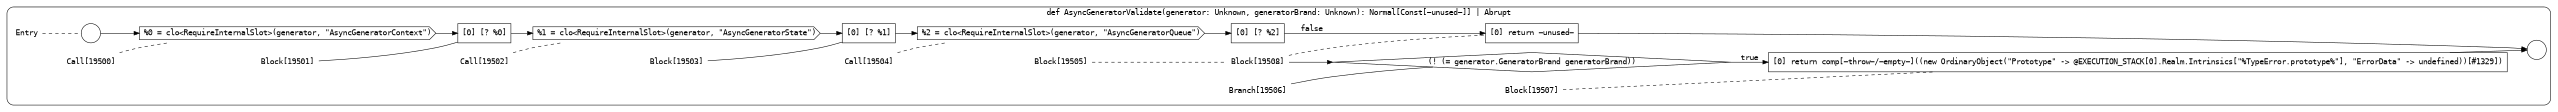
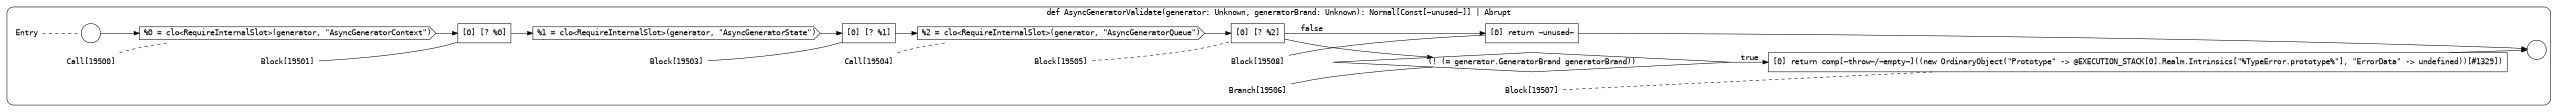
(1387, 42) -> (1387, 42)
(484, 62) -> none
(1159, 62) -> (1162, 54)
(1308, 62) -> (1356, 50)
